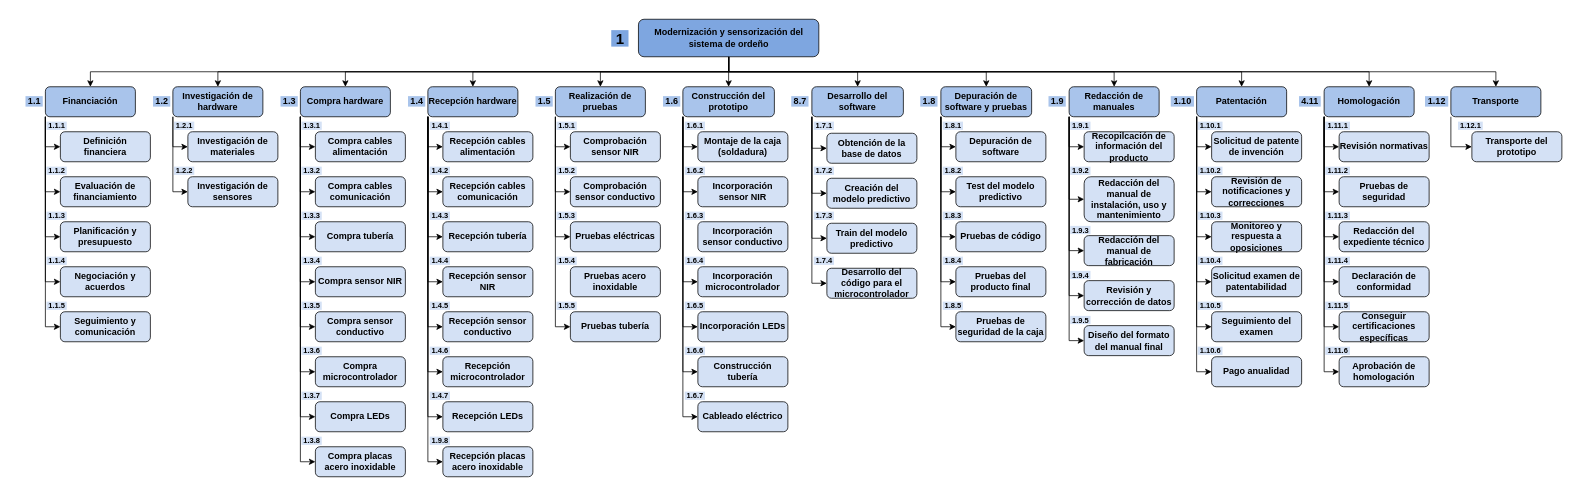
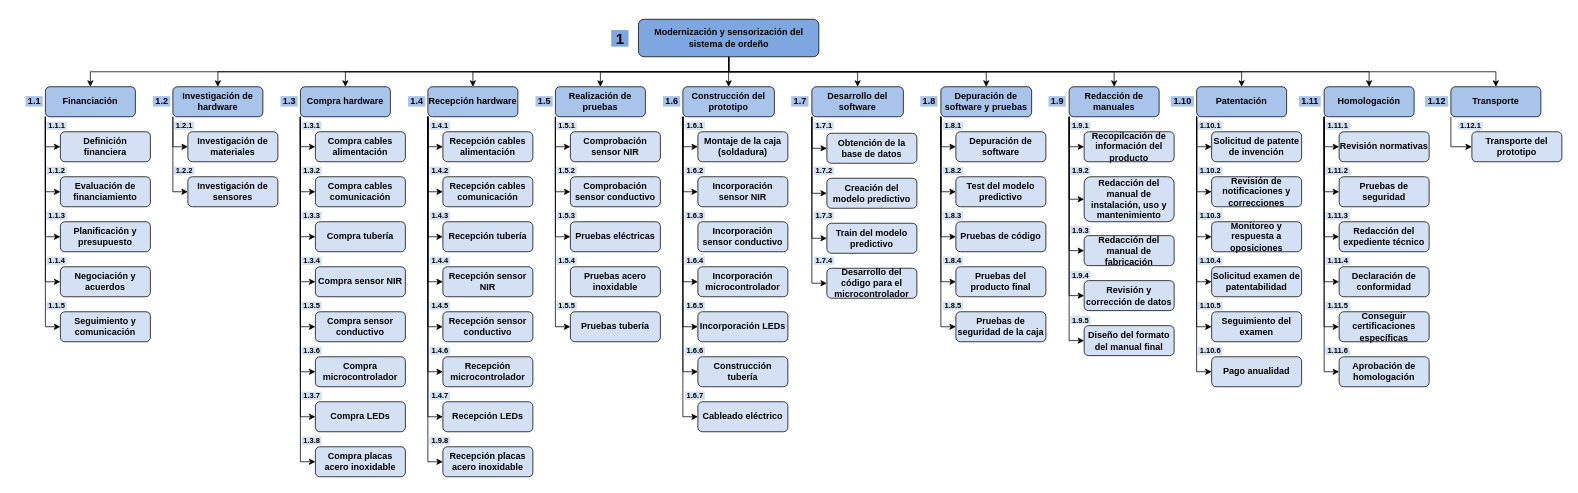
(800, 102) -> (800, 102)
(1310, 102) -> (1310, 102)
